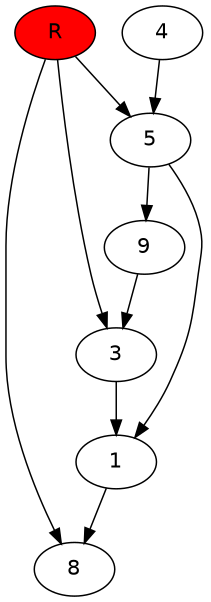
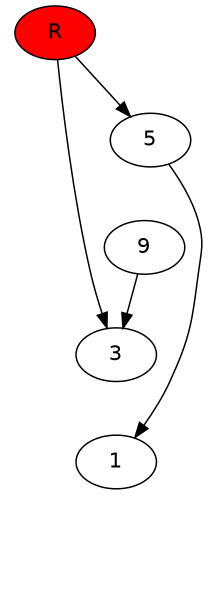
(162, 33) -> none
(148, 186) -> none
(116, 401) -> none
(75, 569) -> none
